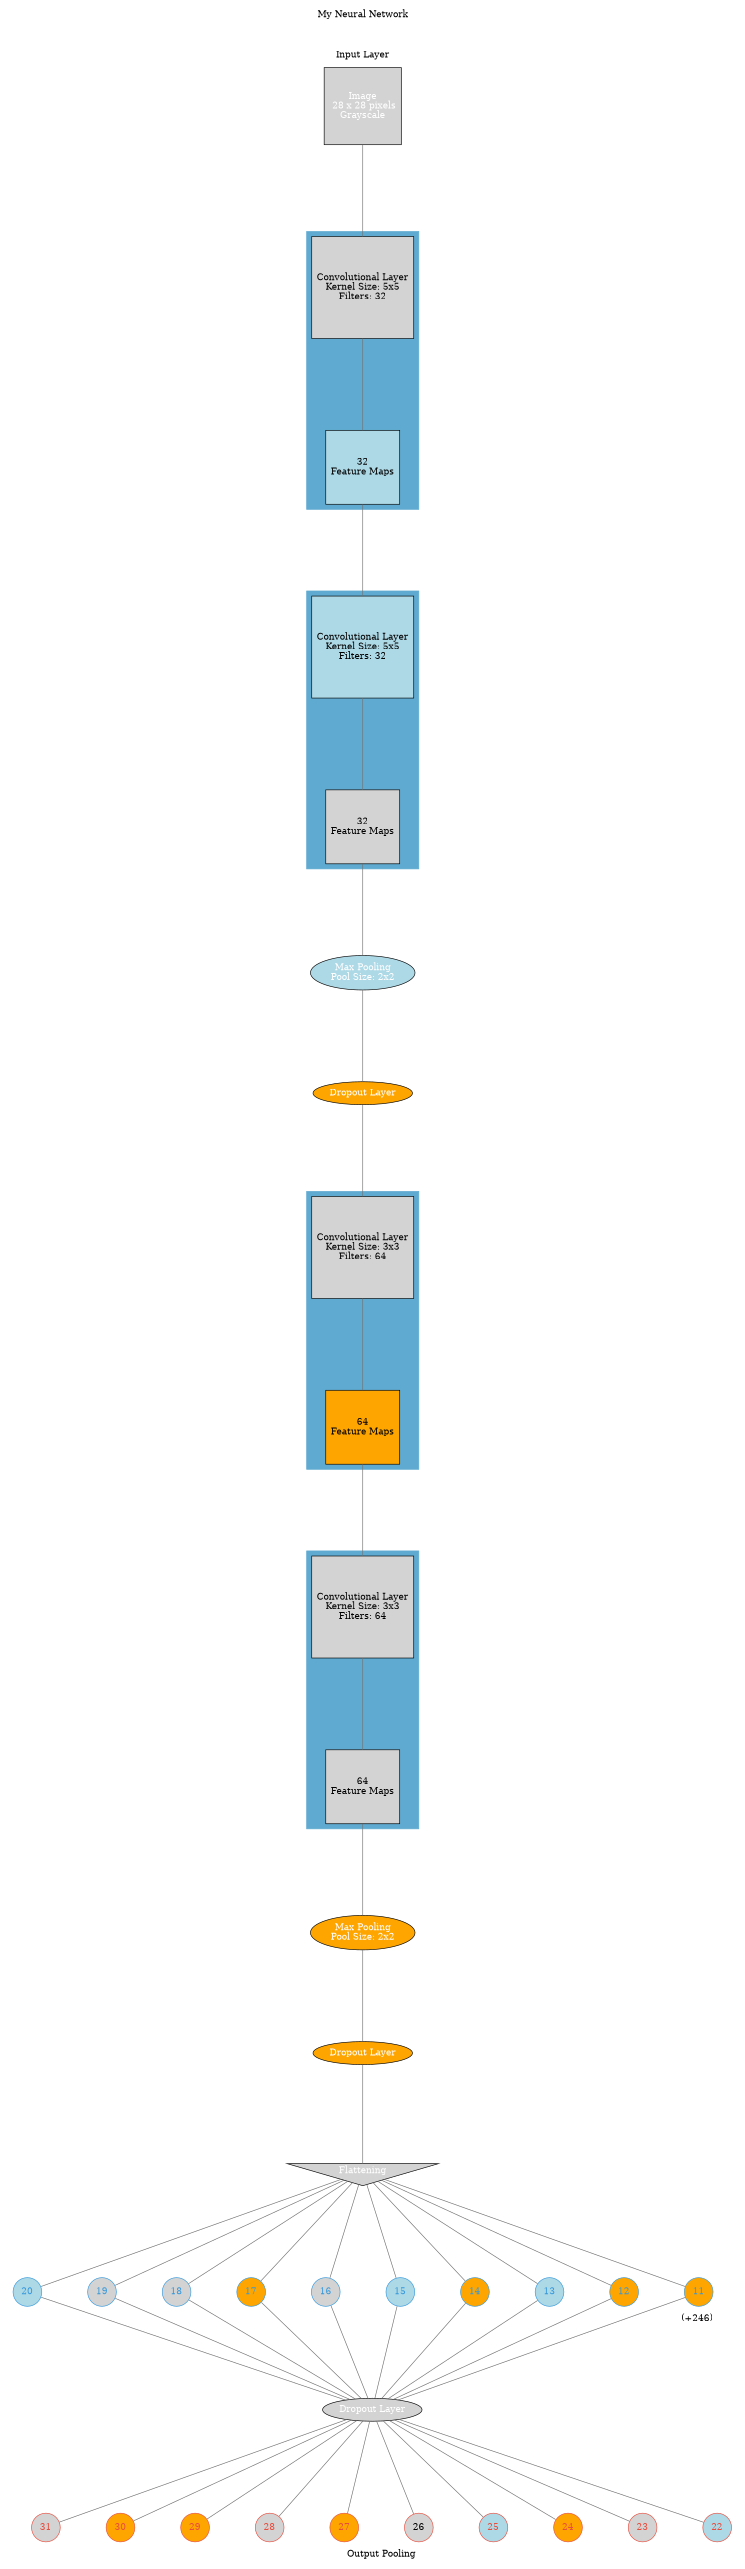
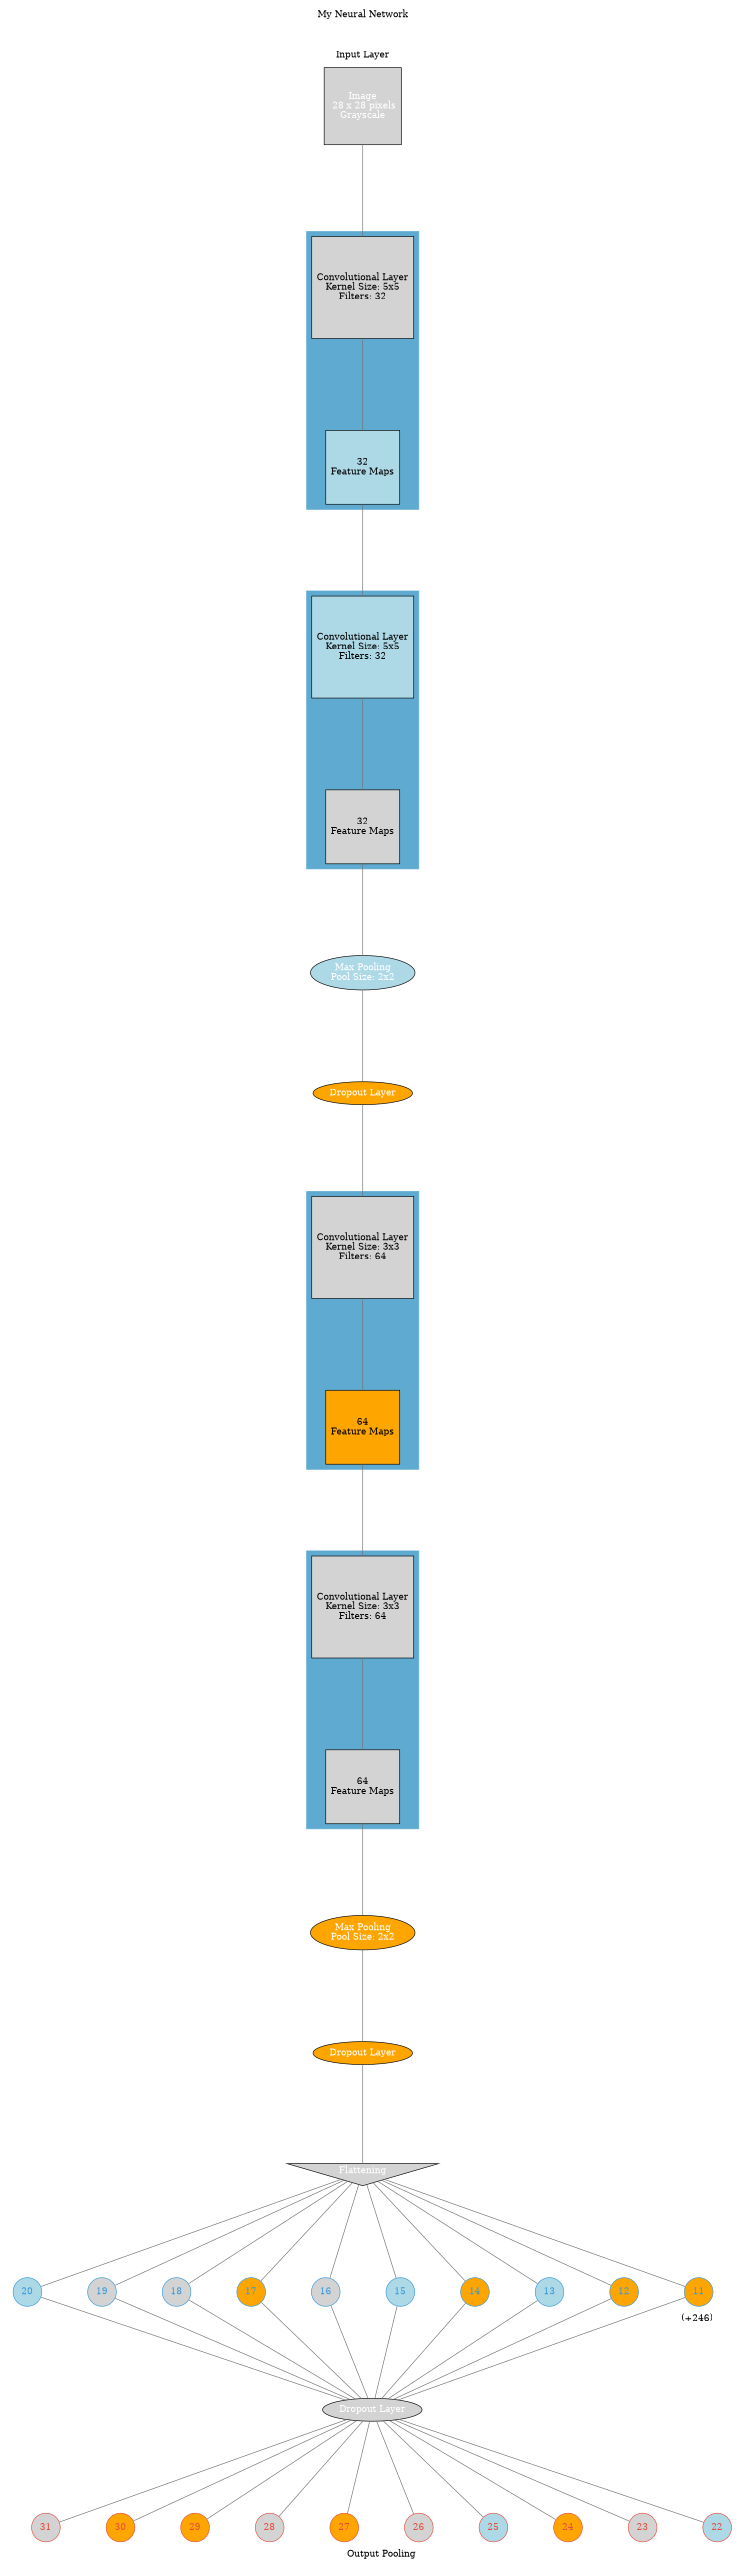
(419, 2528) -> (419, 2528)
